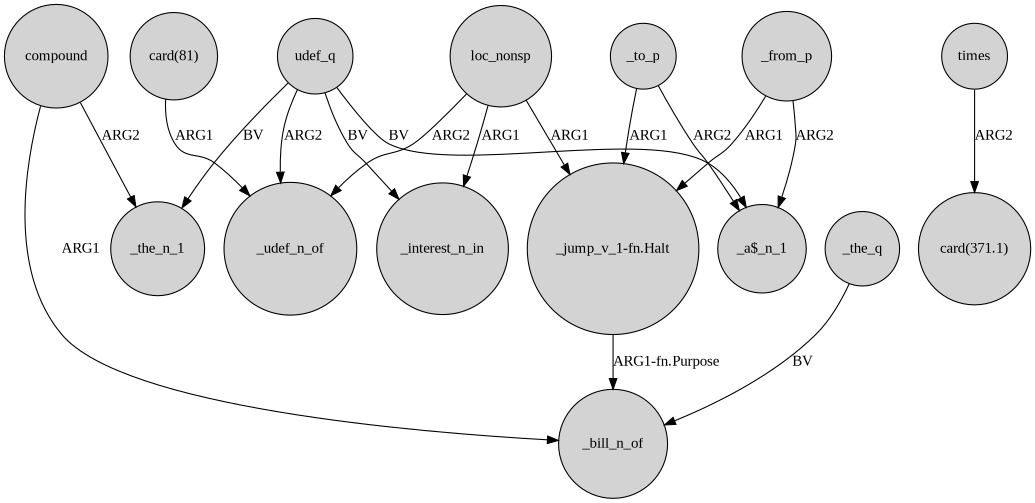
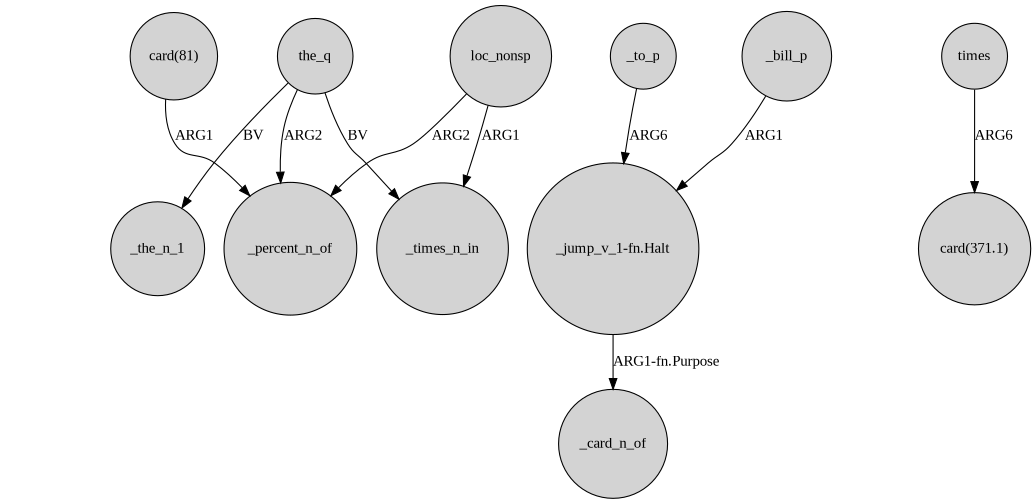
(56, 56) -> none
(315, 56) -> (315, 56)
(787, 56) -> (787, 56)
(545, 132) -> none
(649, 136) -> (649, 136)
(994, 136) -> (994, 136)
(290, 249) -> (290, 249)
(443, 249) -> (443, 249)
(762, 249) -> none
(862, 249) -> none
(613, 444) -> (613, 444)
